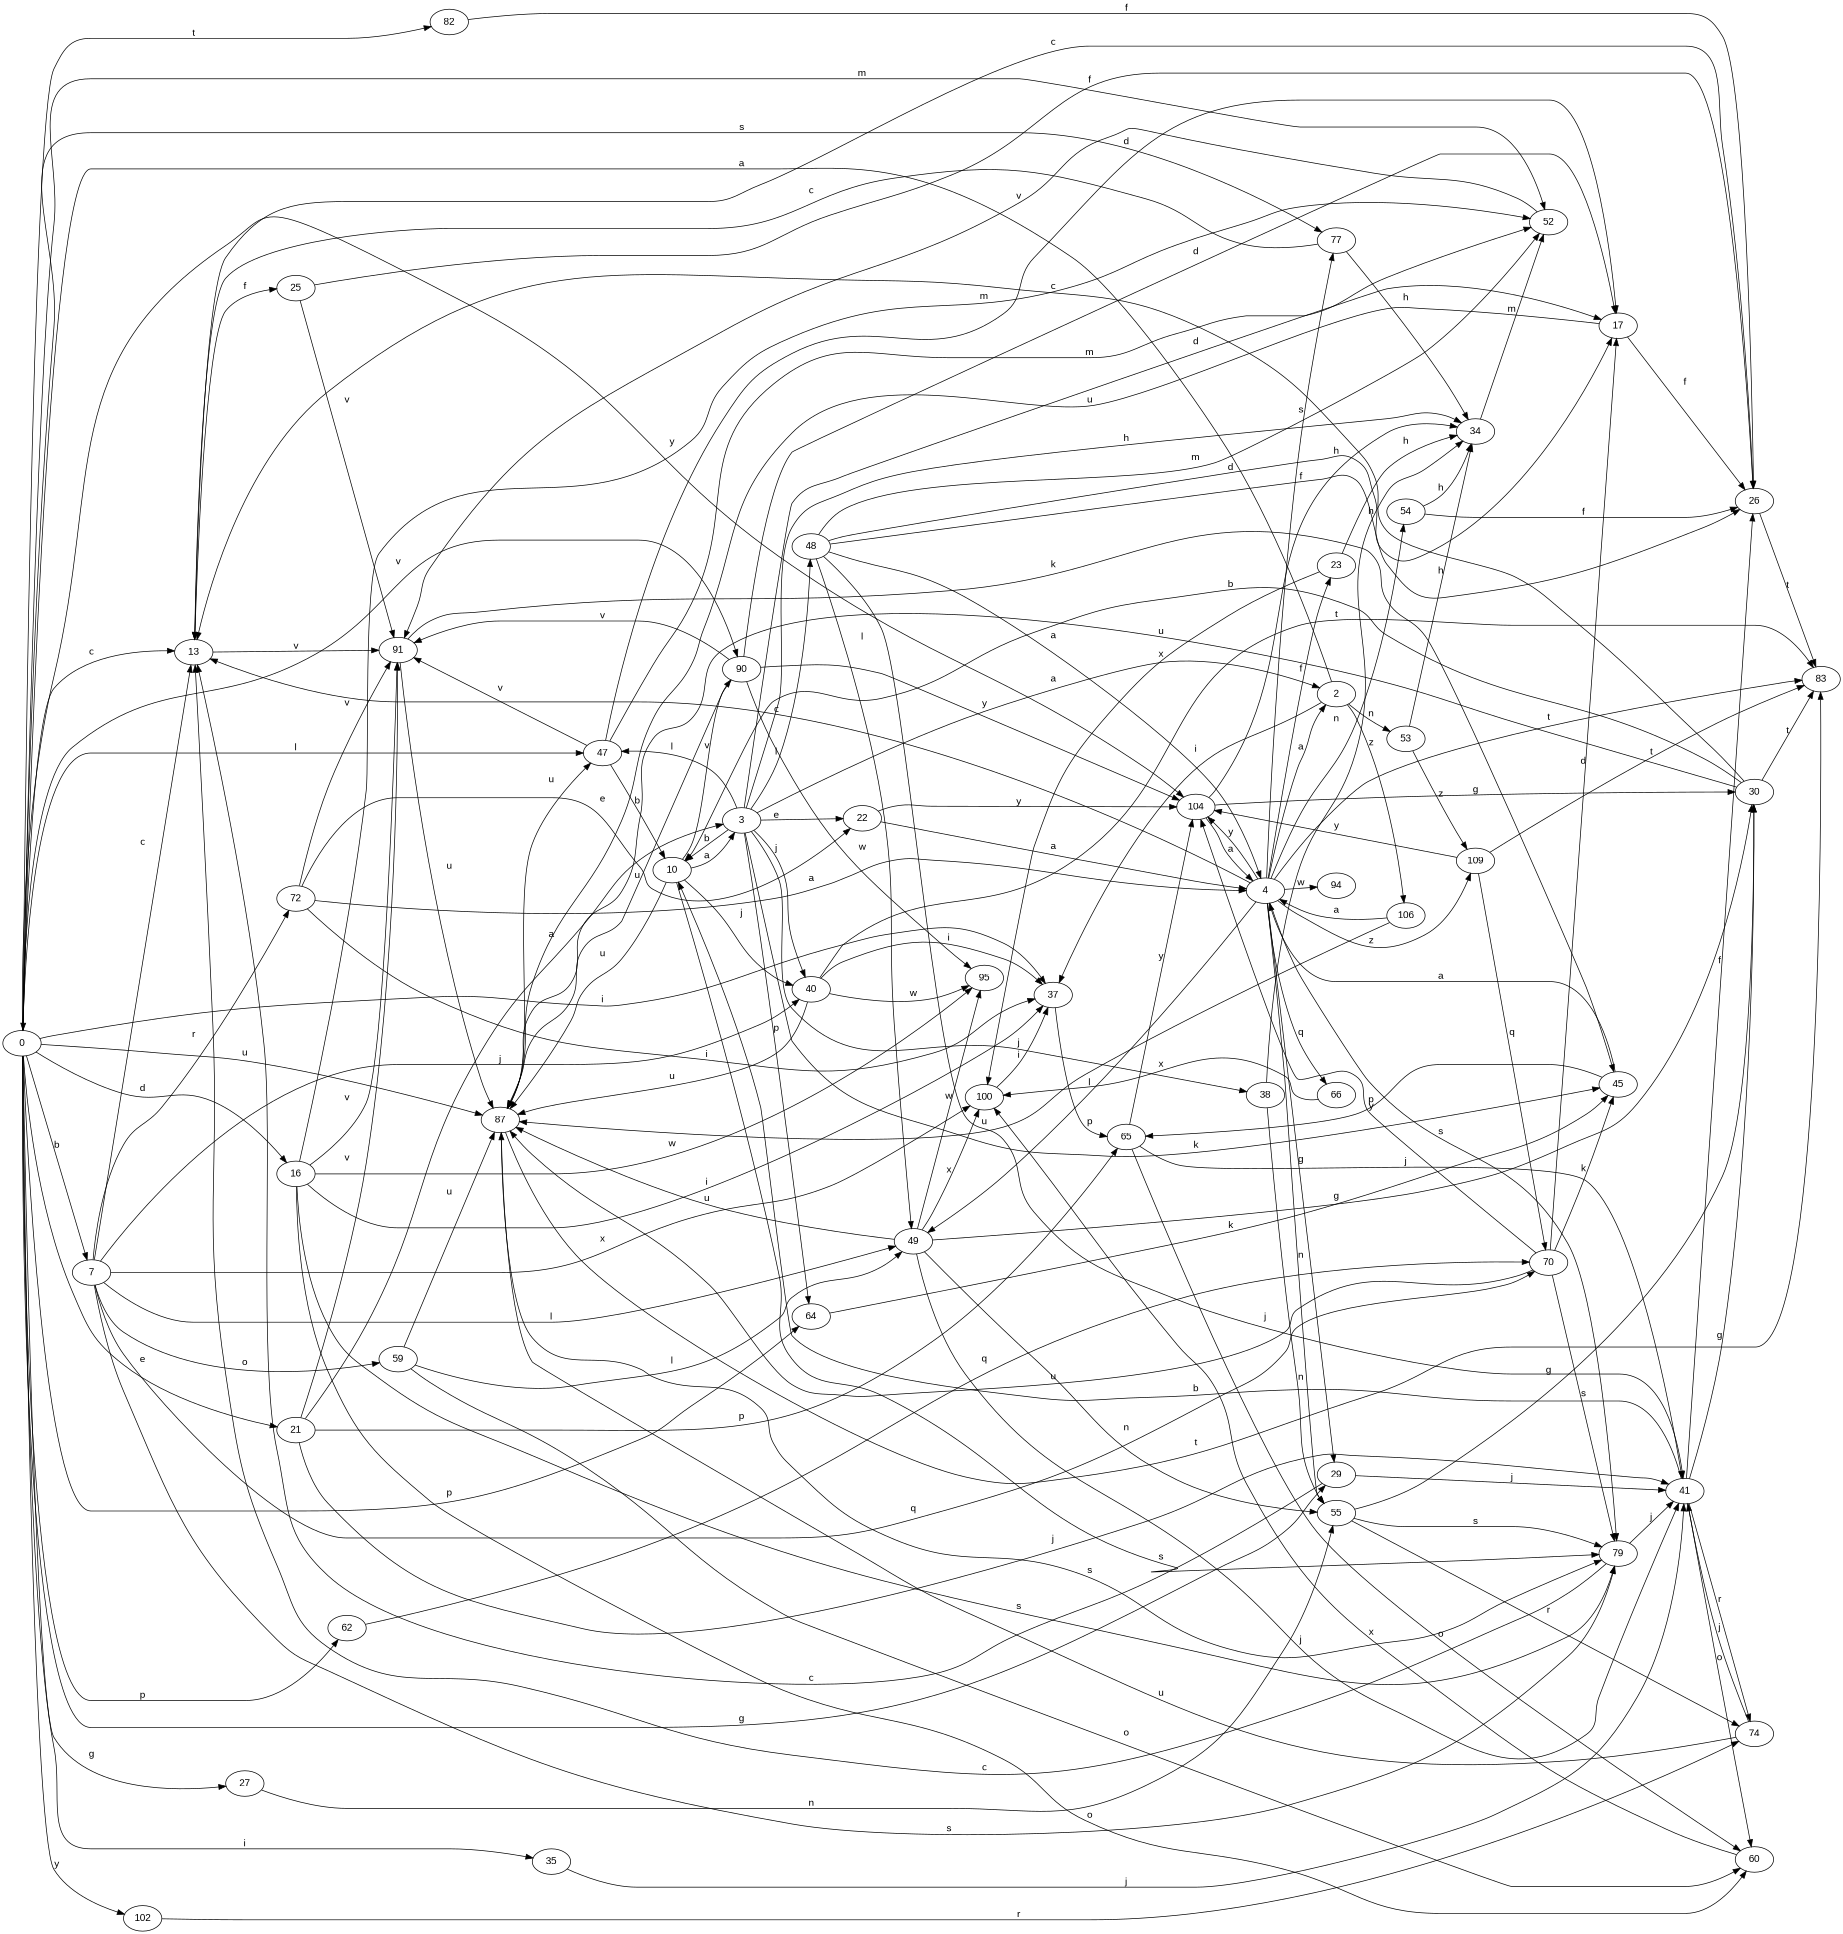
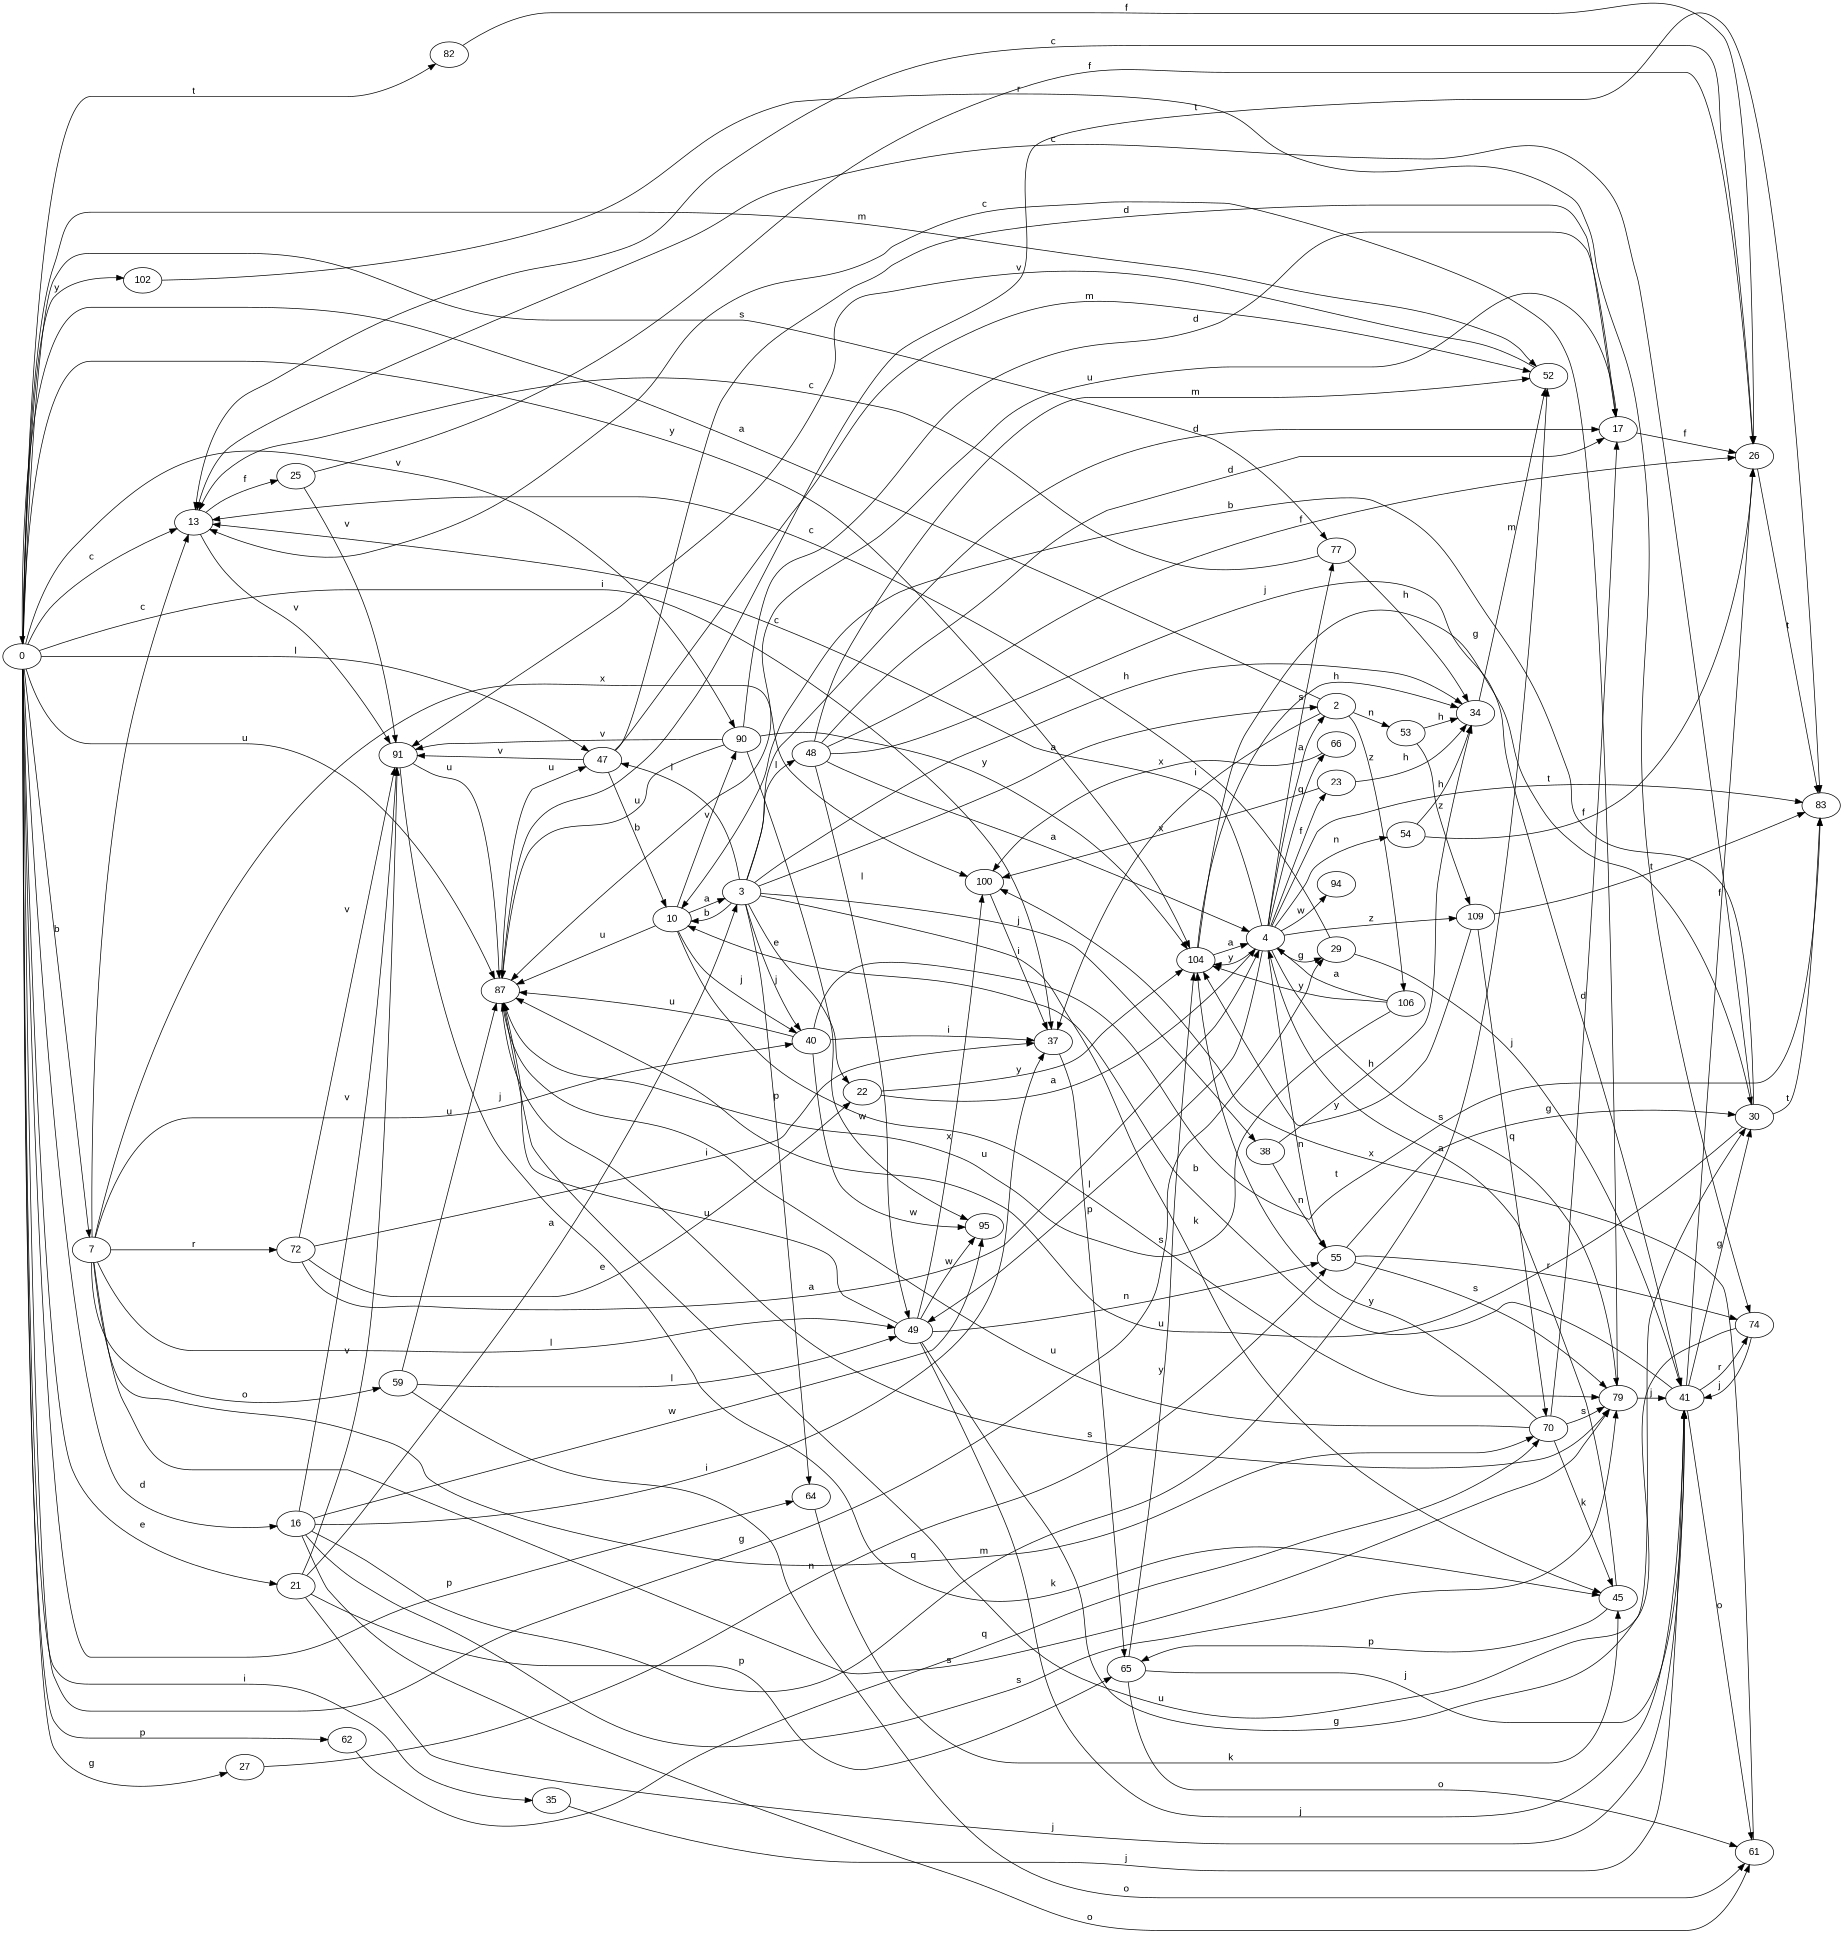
none -> (1310, 994)
(1754, 1859) -> (1754, 1852)
